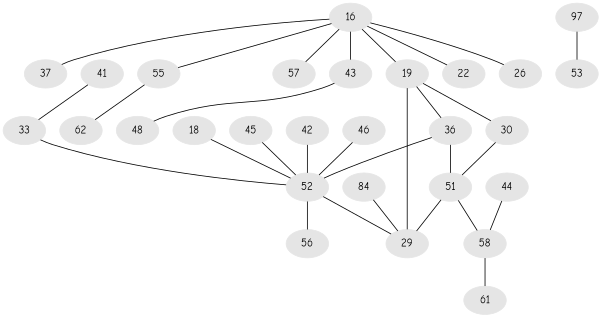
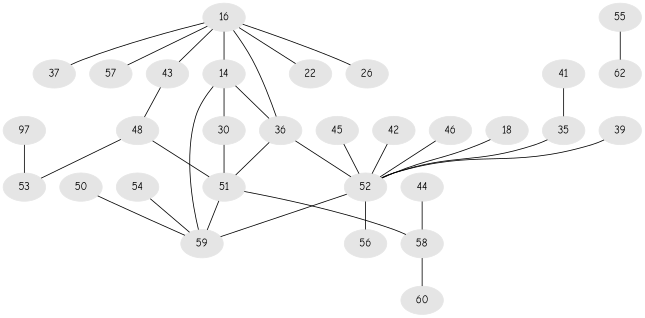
(255, 46) -> (258, 72)
(407, 74) -> (224, 74)
(24, 130) -> (564, 130)
none -> (620, 130)
none -> (81, 159)
none -> (181, 159)
none -> (81, 187)
(364, 187) -> (138, 187)
(407, 244) -> (202, 244)
(485, 300) -> (422, 300)
